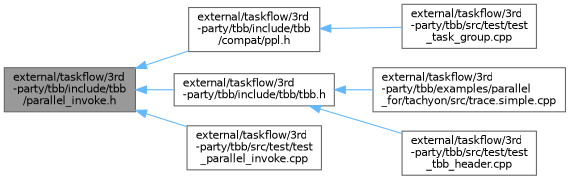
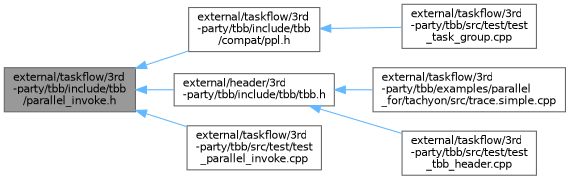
(254, 90) -> (254, 90)
